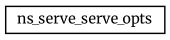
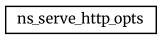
(85, 20) -> (81, 20)
